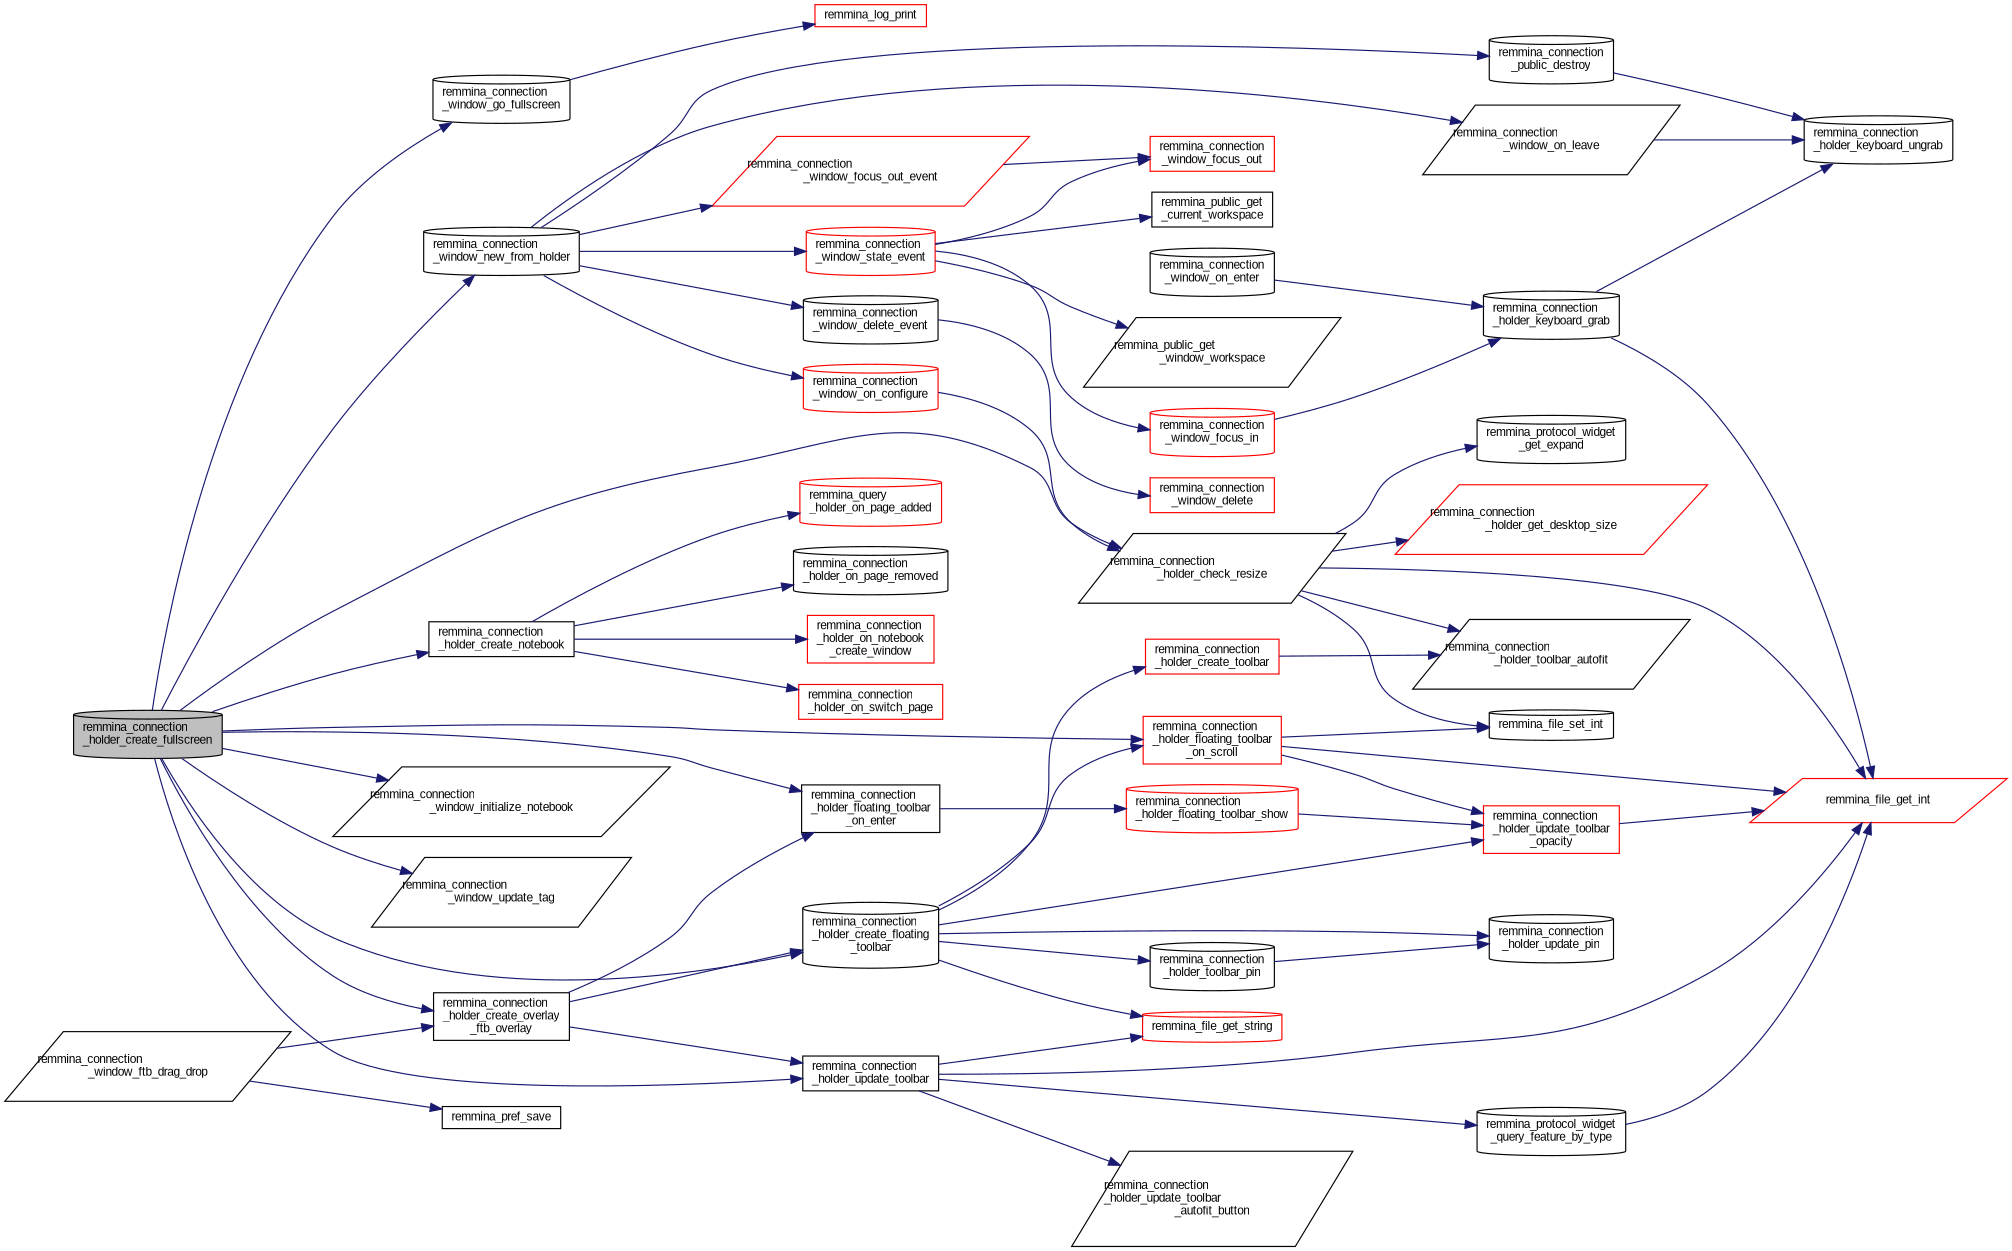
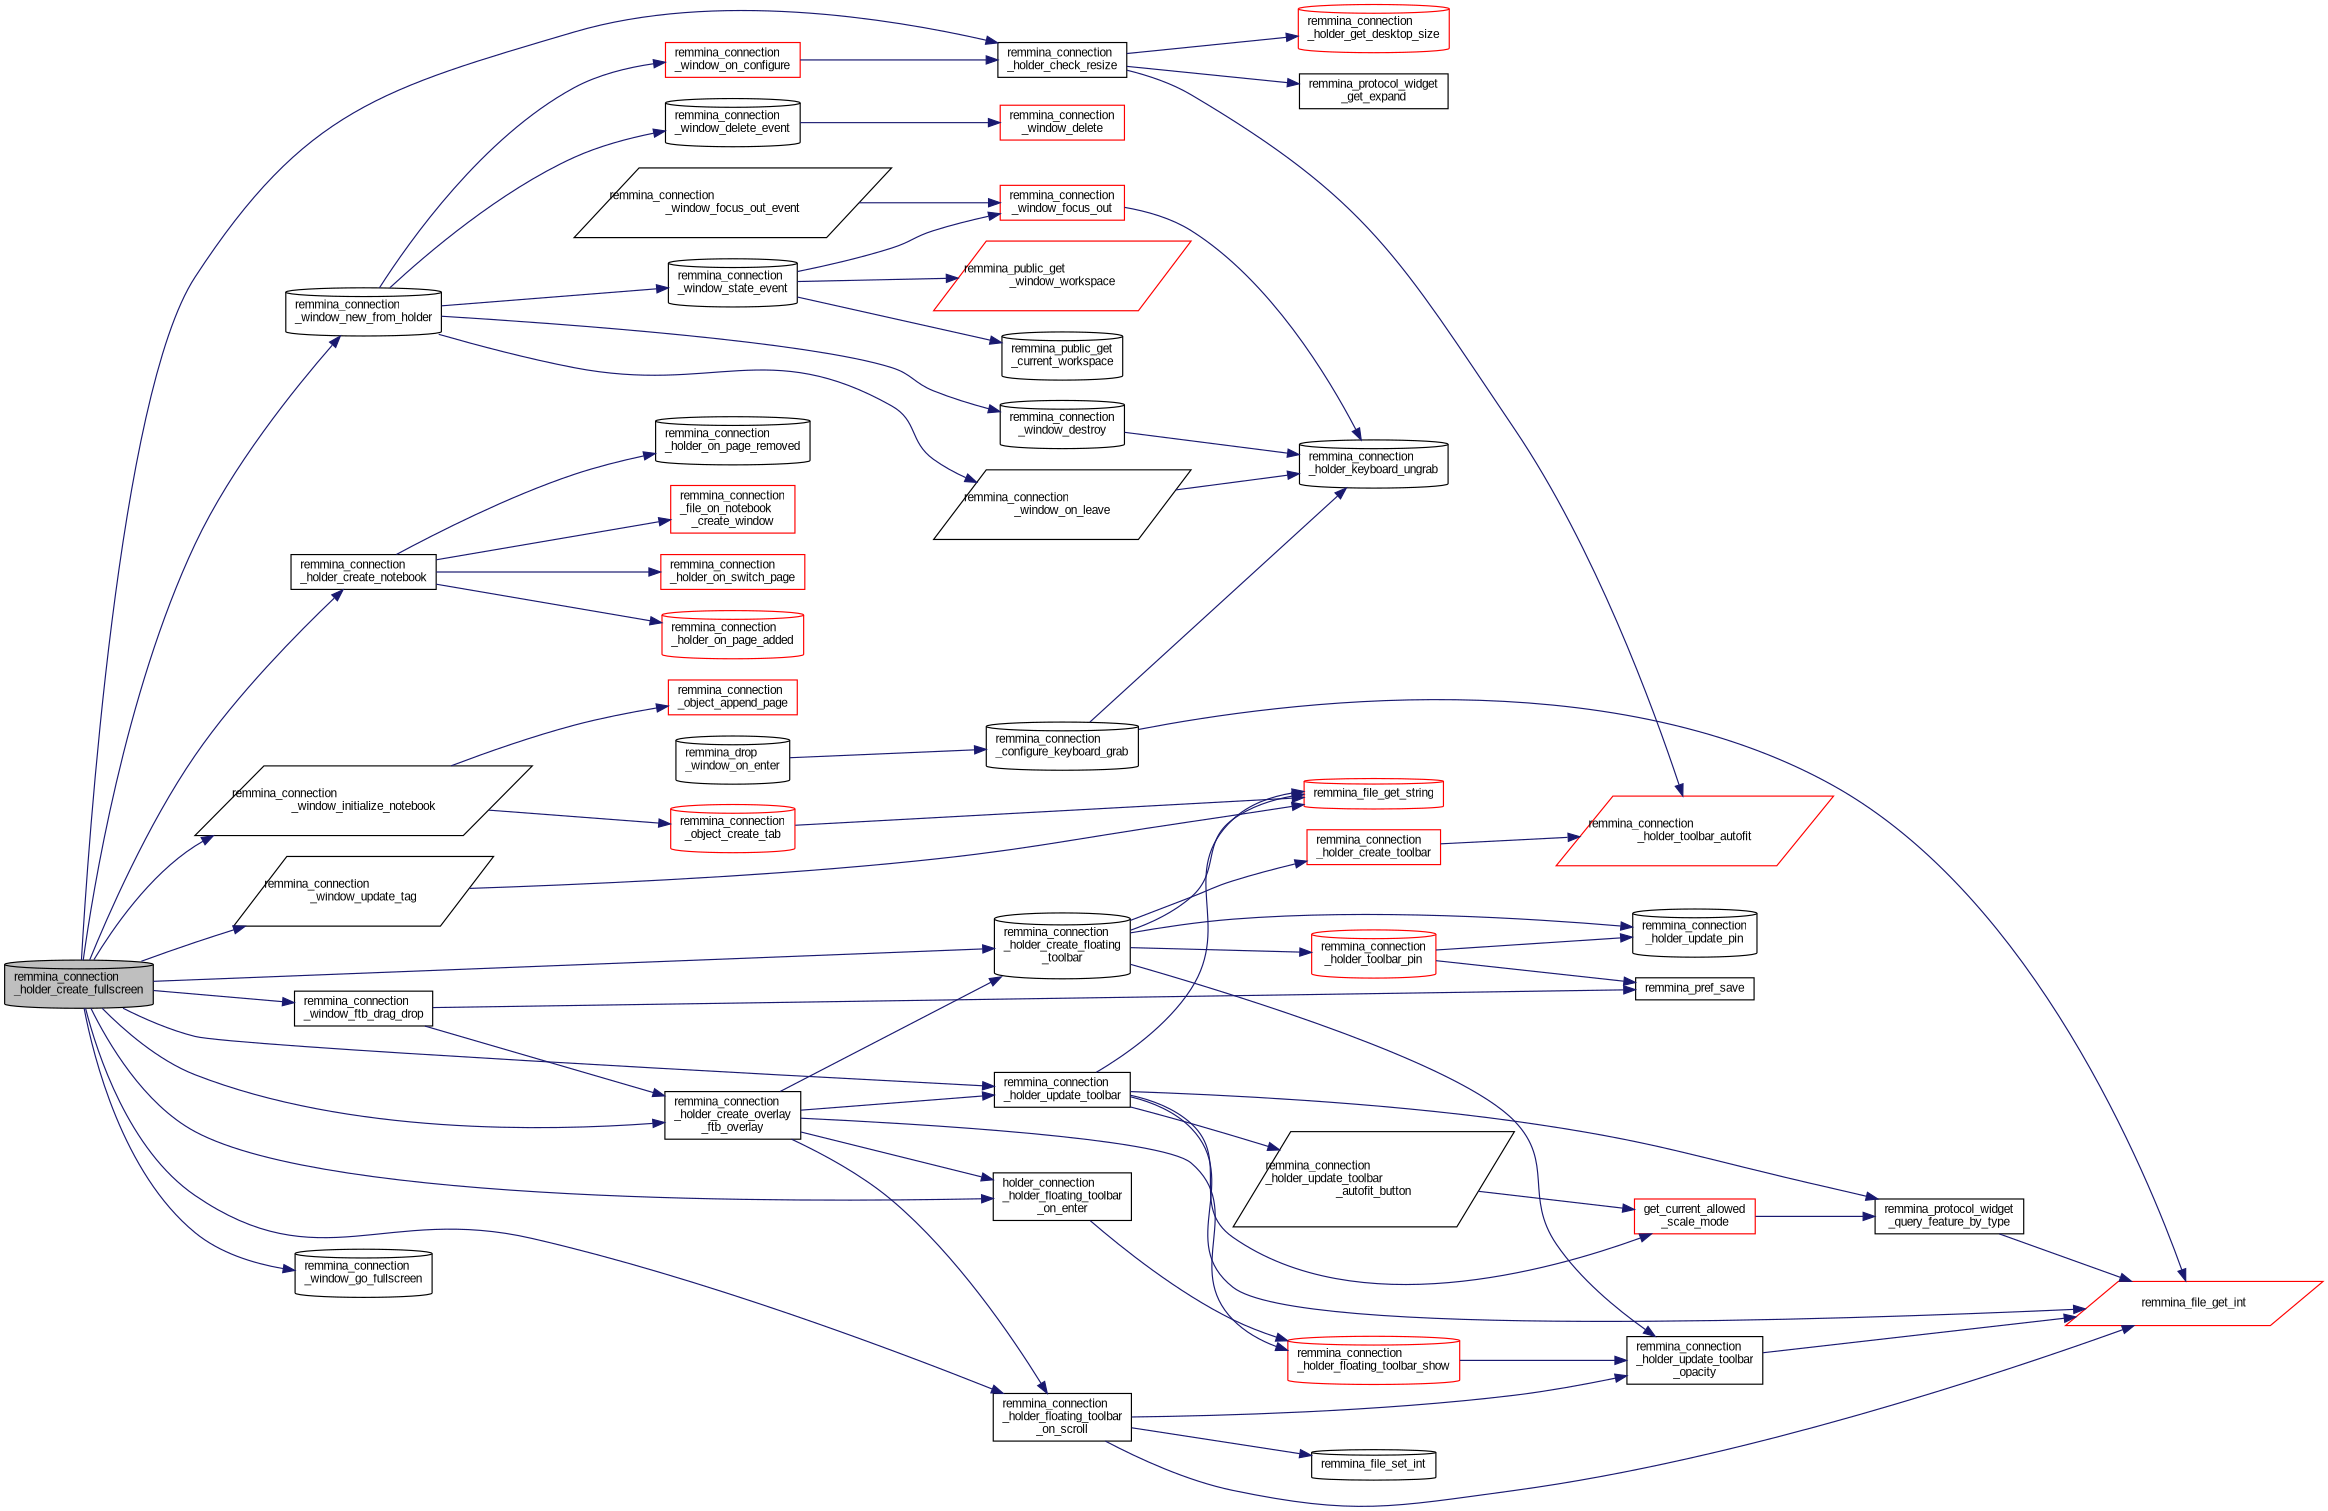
(871, 16) -> none
(1551, 60) -> (1062, 425)
(871, 171) -> (733, 203)
(1212, 210) -> (1062, 356)
(640, 221) -> none
(871, 251) -> (733, 283)
(1212, 272) -> (733, 760)
none -> (1263, 293)
(1551, 315) -> (1062, 746)
(1212, 352) -> (1062, 276)
(871, 388) -> (733, 60)
(1212, 433) -> none
(1551, 439) -> (1374, 91)
(871, 502) -> (733, 635)
(1551, 520) -> (1374, 29)
(1212, 568) -> (1062, 60)
(1626, 587) -> none
(871, 639) -> (733, 509)
(1551, 654) -> (1695, 831)
(1376, 676) -> none
none -> (733, 697)
(1212, 740) -> (1062, 1417)
(1059, 787) -> (935, 1242)
(871, 809) -> (1062, 1197)
none -> (733, 829)
(1551, 830) -> (1695, 1360)
none -> (882, 864)
(1212, 967) -> (1374, 954)
none -> (1530, 971)
none -> (218, 996)
(148, 1066) -> (364, 1009)
(1551, 1132) -> (1949, 1216)
none -> (1107, 1142)
none -> (1695, 1216)
